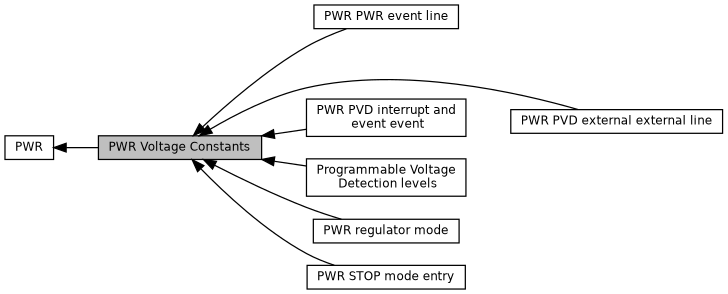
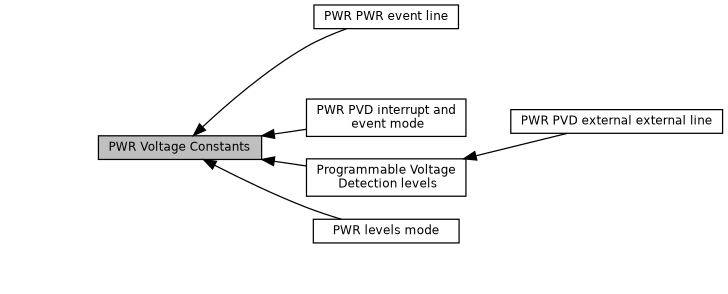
(391, 80) -> (522, 145)
(386, 118) -> (386, 118)
(29, 148) -> none
(386, 231) -> (386, 231)
(386, 277) -> none
